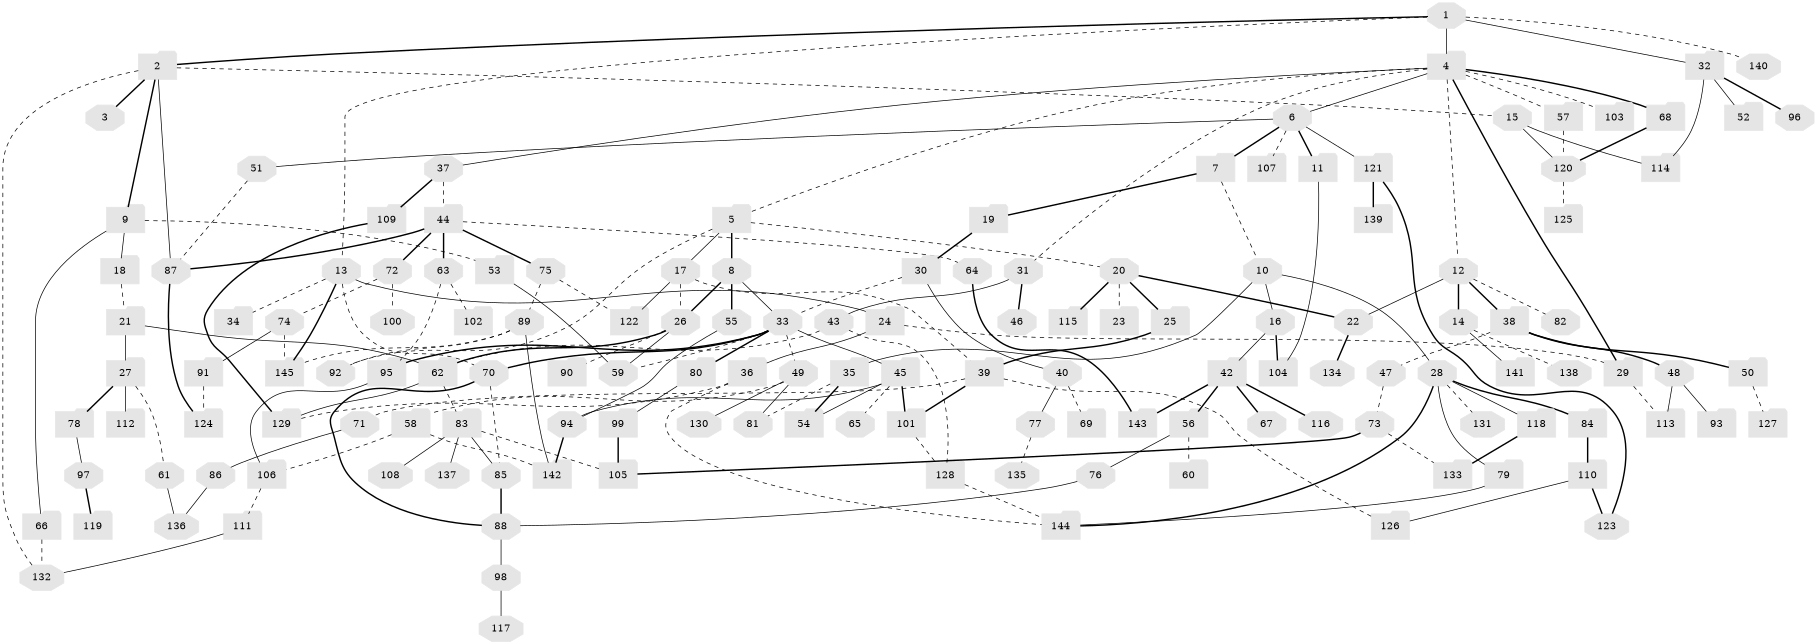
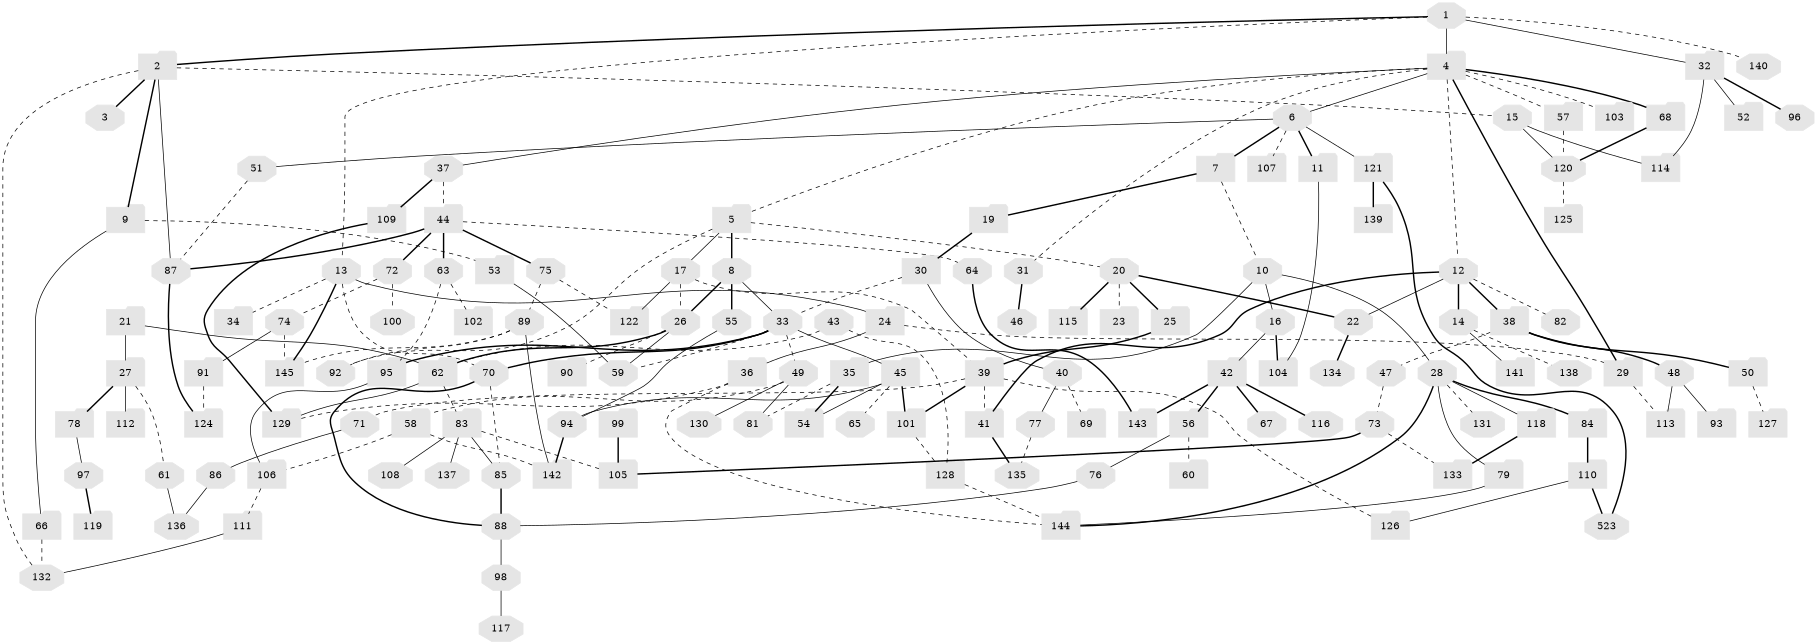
(120, 271) -> none
(929, 297) -> none
(696, 373) -> none
none -> (984, 424)
(1607, 527) -> (1607, 527)
